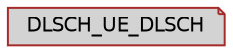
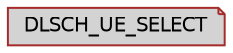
(116, 27) -> (116, 27)
